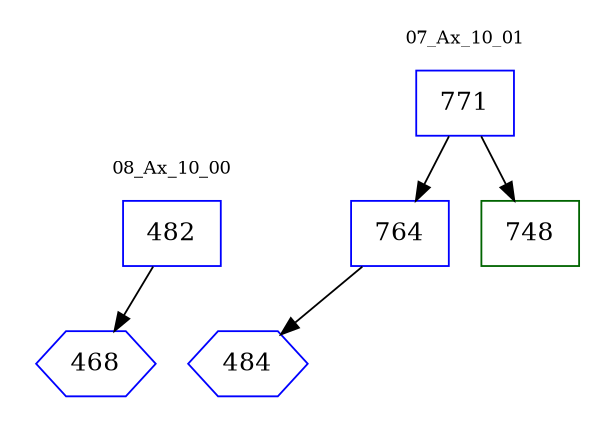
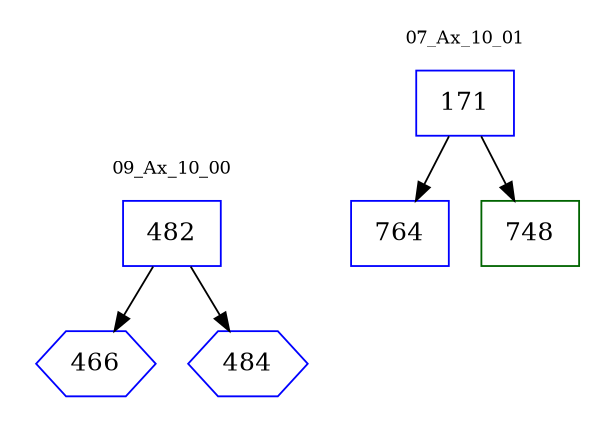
(465, 103) -> (465, 103)
(172, 169) -> (172, 169)
(329, 295) -> (205, 291)
(96, 364) -> (96, 364)
